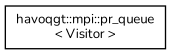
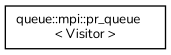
(85, 27) -> (85, 27)
